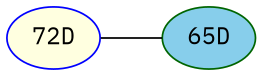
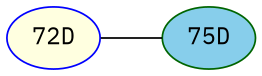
(209, 38) -> (209, 38)
